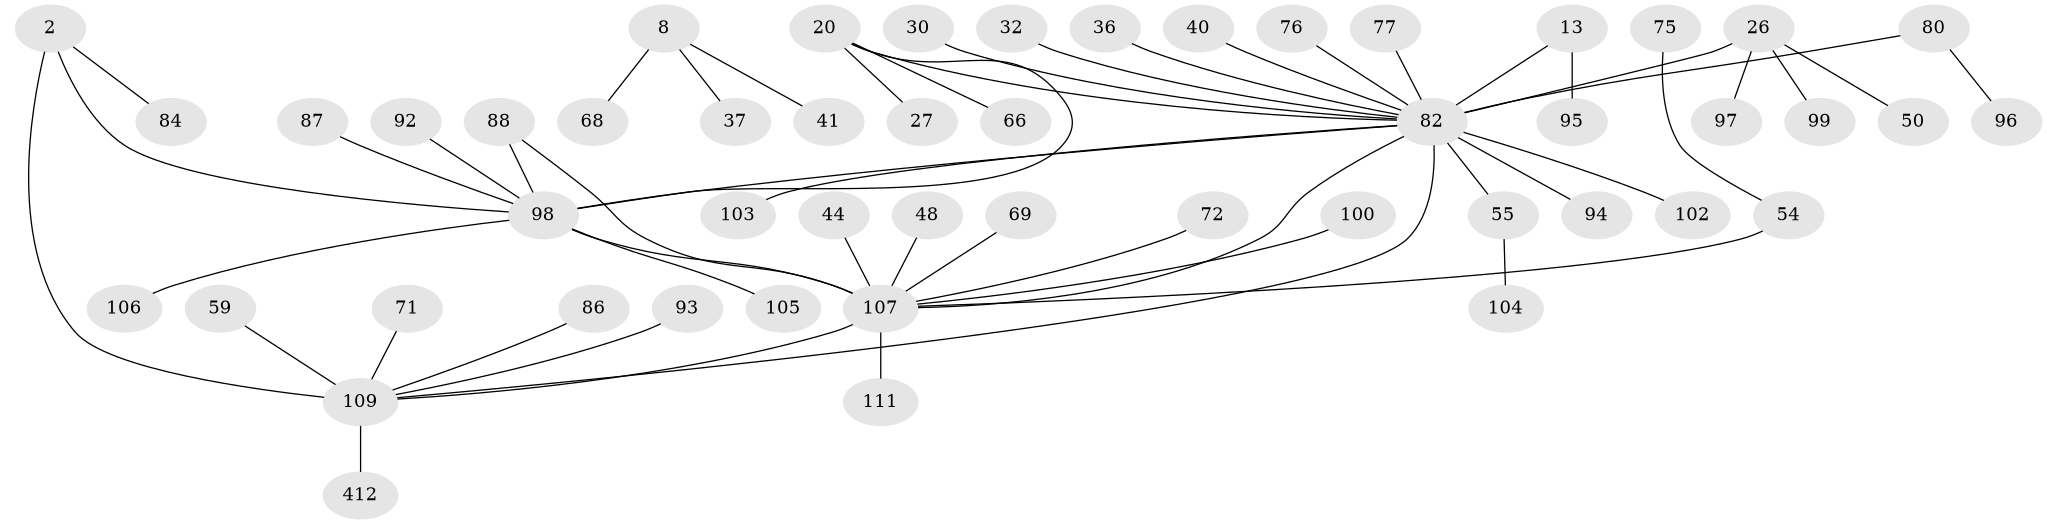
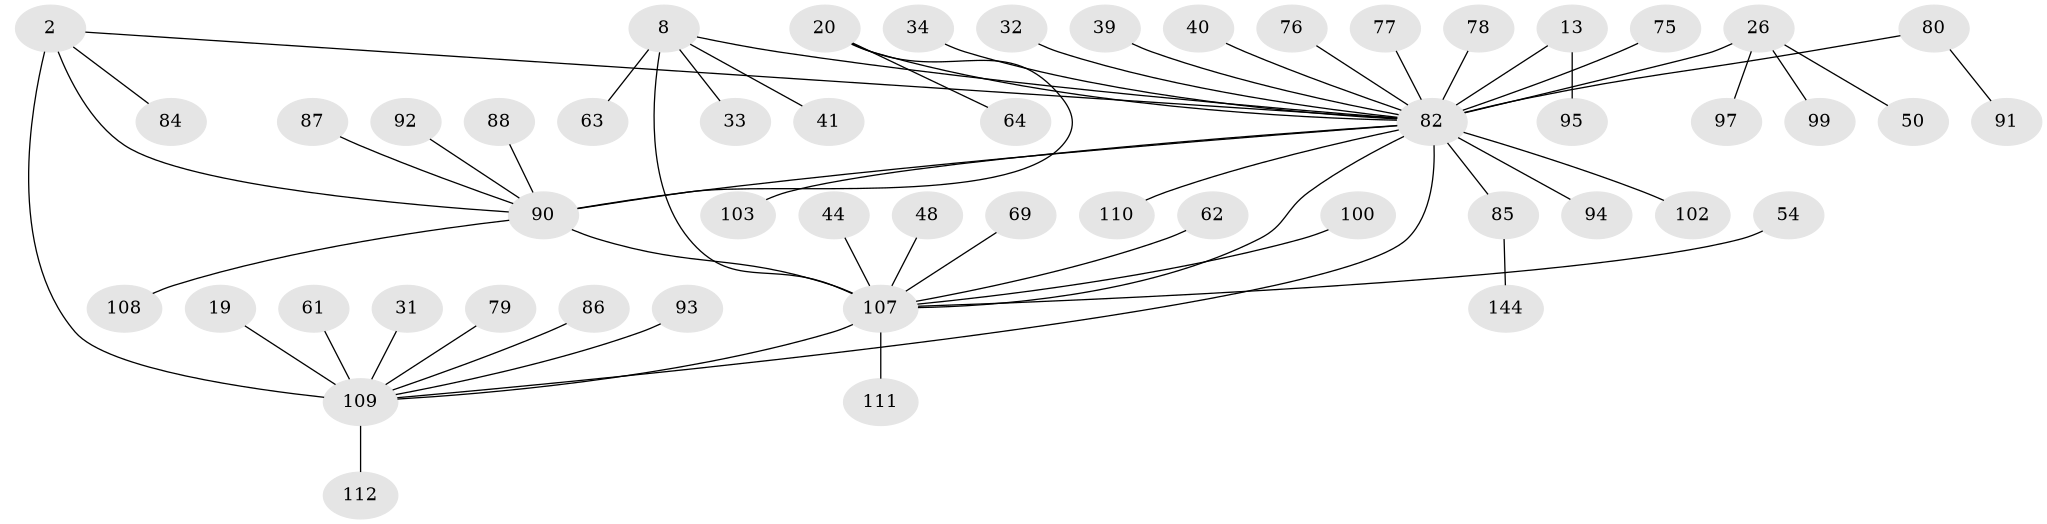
(918, 29) -> (918, 29)
(1105, 29) -> (1105, 29)
none -> (1479, 29)
none -> (871, 65)
none -> (709, 73)
(593, 122) -> (593, 122)
(735, 122) -> (735, 122)
(922, 122) -> none
(1016, 122) -> (1016, 122)
(2007, 122) -> (2007, 122)
(1681, 146) -> (1551, 79)
(543, 215) -> (543, 215)
none -> (1117, 215)
(1213, 215) -> (1213, 215)
(1503, 215) -> (1503, 215)
(663, 246) -> (684, 232)
(124, 309) -> (124, 309)
(220, 309) -> (220, 309)
none -> (314, 309)
(407, 309) -> (407, 309)
none -> (501, 309)
(783, 309) -> none
(1506, 309) -> (1506, 309)
(361, 496) -> (361, 496)
